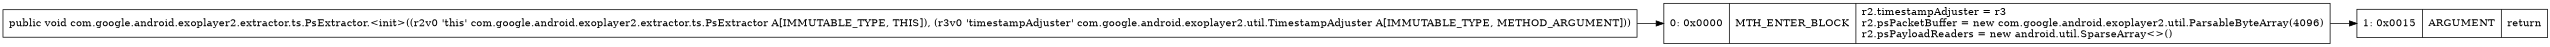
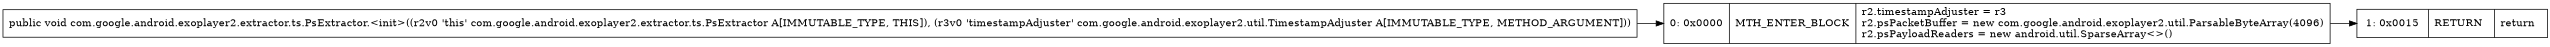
(2462, 23) -> (2459, 23)
